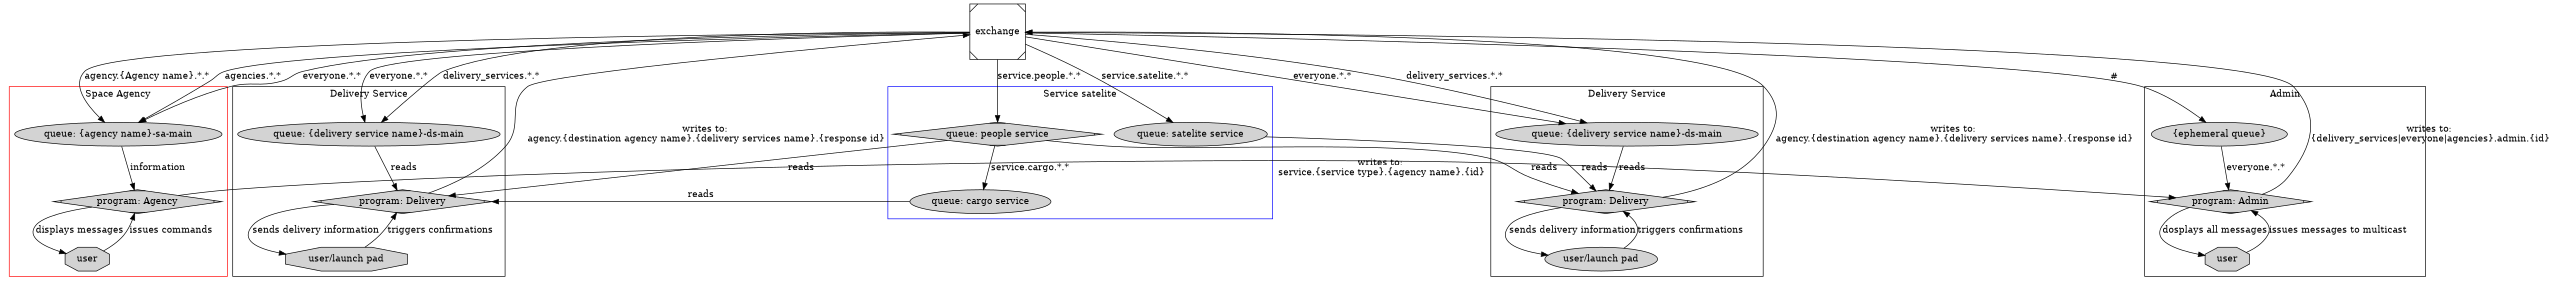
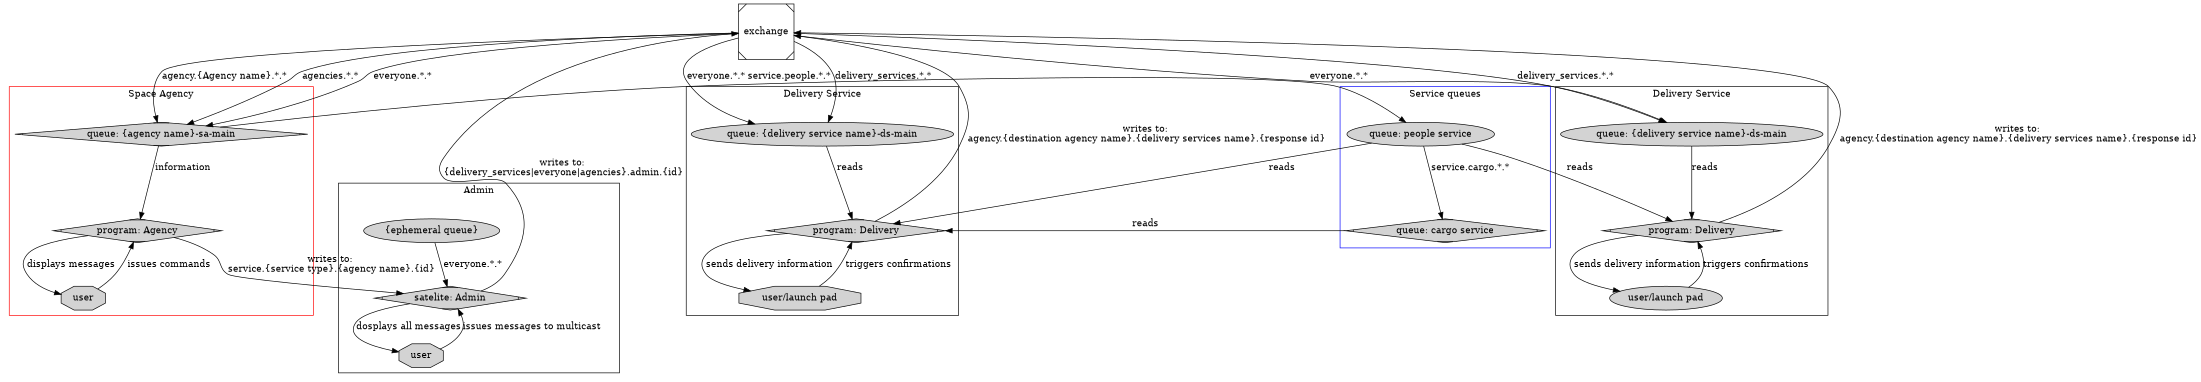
(1648, 50) -> none
(998, 92) -> (814, 82)
(1080, 94) -> (1445, 94)
(118, 134) -> (161, 134)
(998, 134) -> (1421, 134)
(1191, 134) -> none
(980, 202) -> (1445, 231)
(2231, 202) -> (450, 298)
